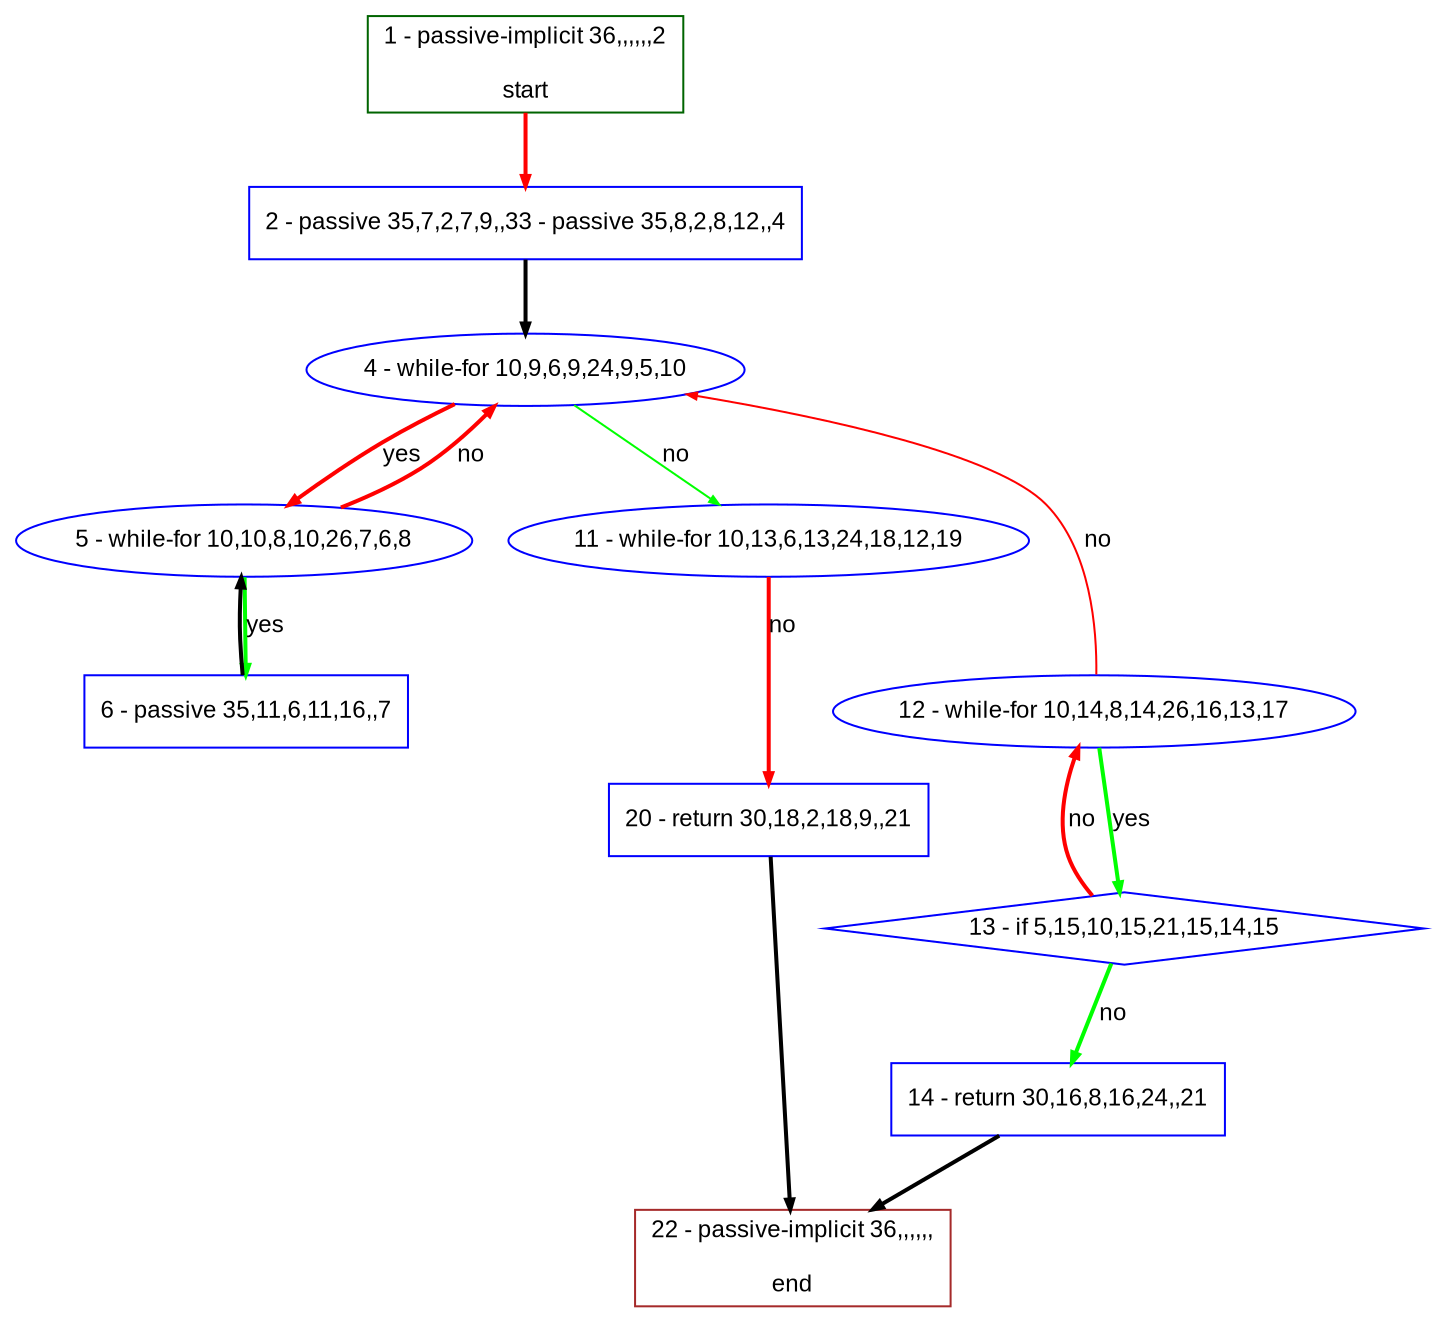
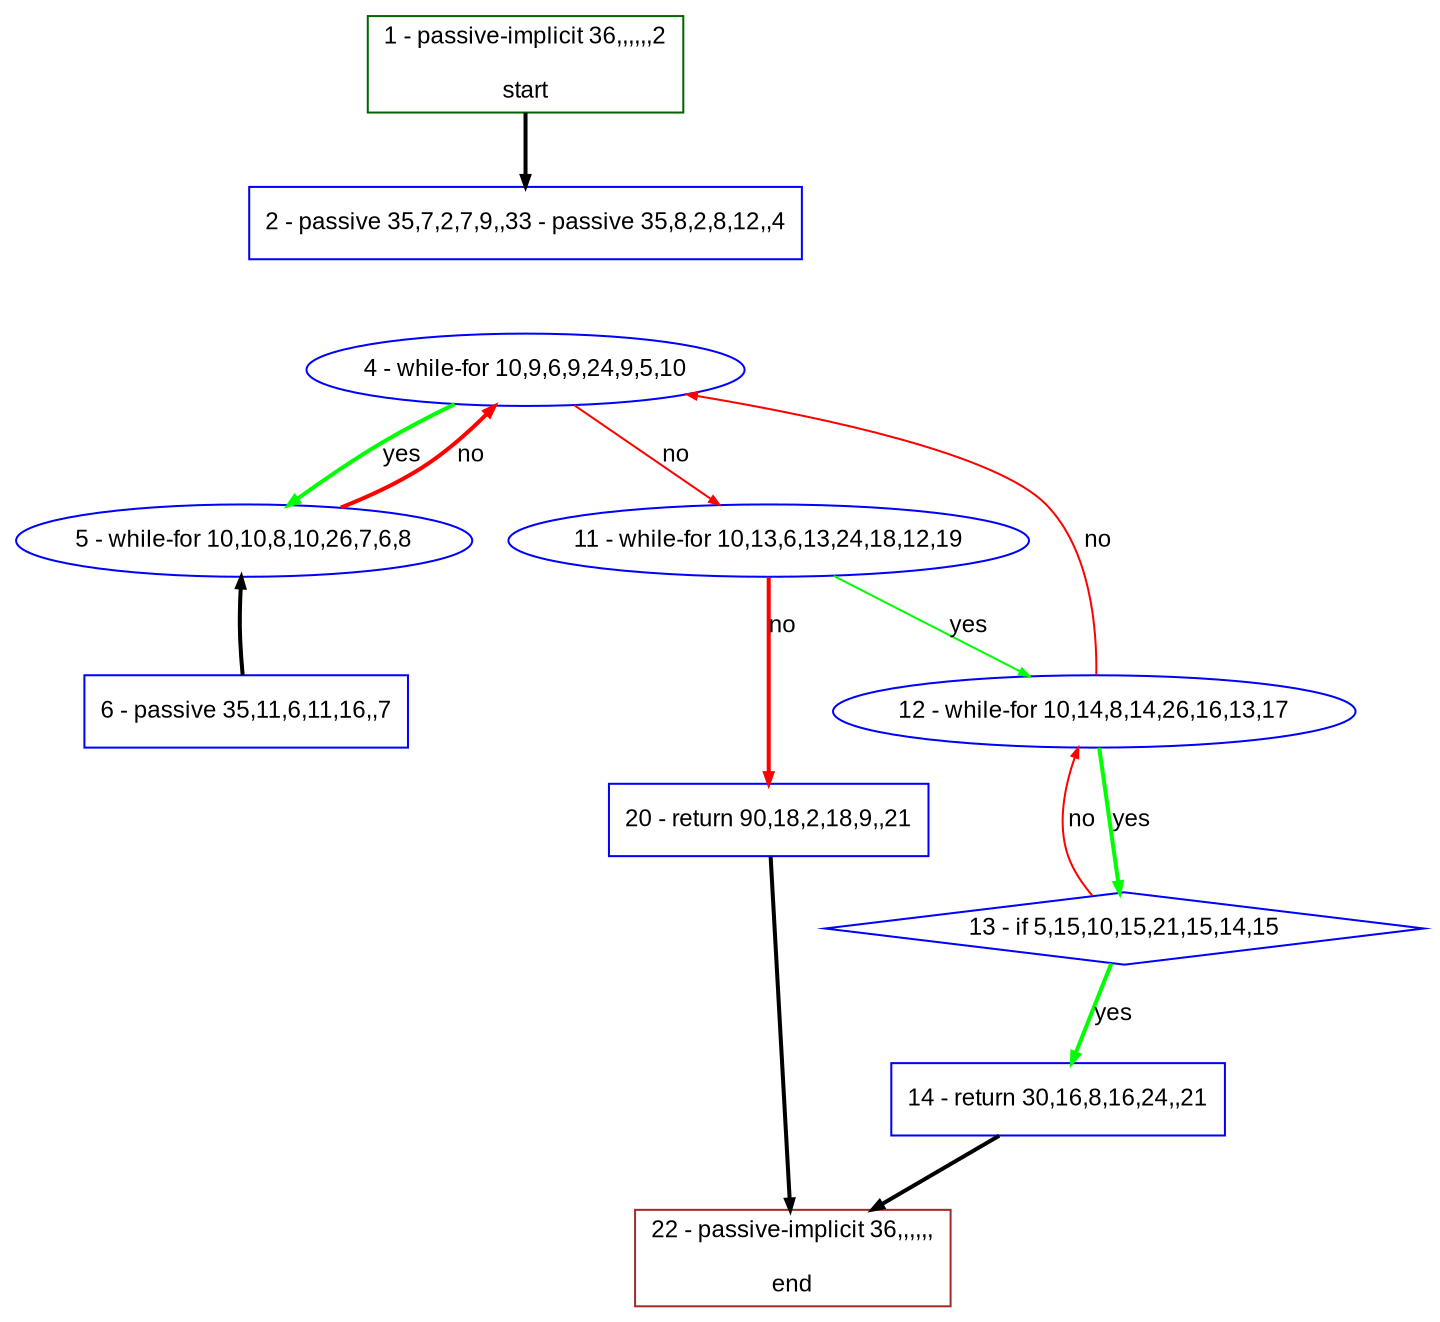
(526, 144) -> (526, 144)
(526, 291) -> none
(374, 448) -> (374, 448)
(642, 452) -> (642, 452)
(245, 621) -> none
none -> (927, 624)
(769, 820) -> (769, 820)
(1063, 830) -> (1063, 830)
(1113, 1014) -> (1113, 1014)
